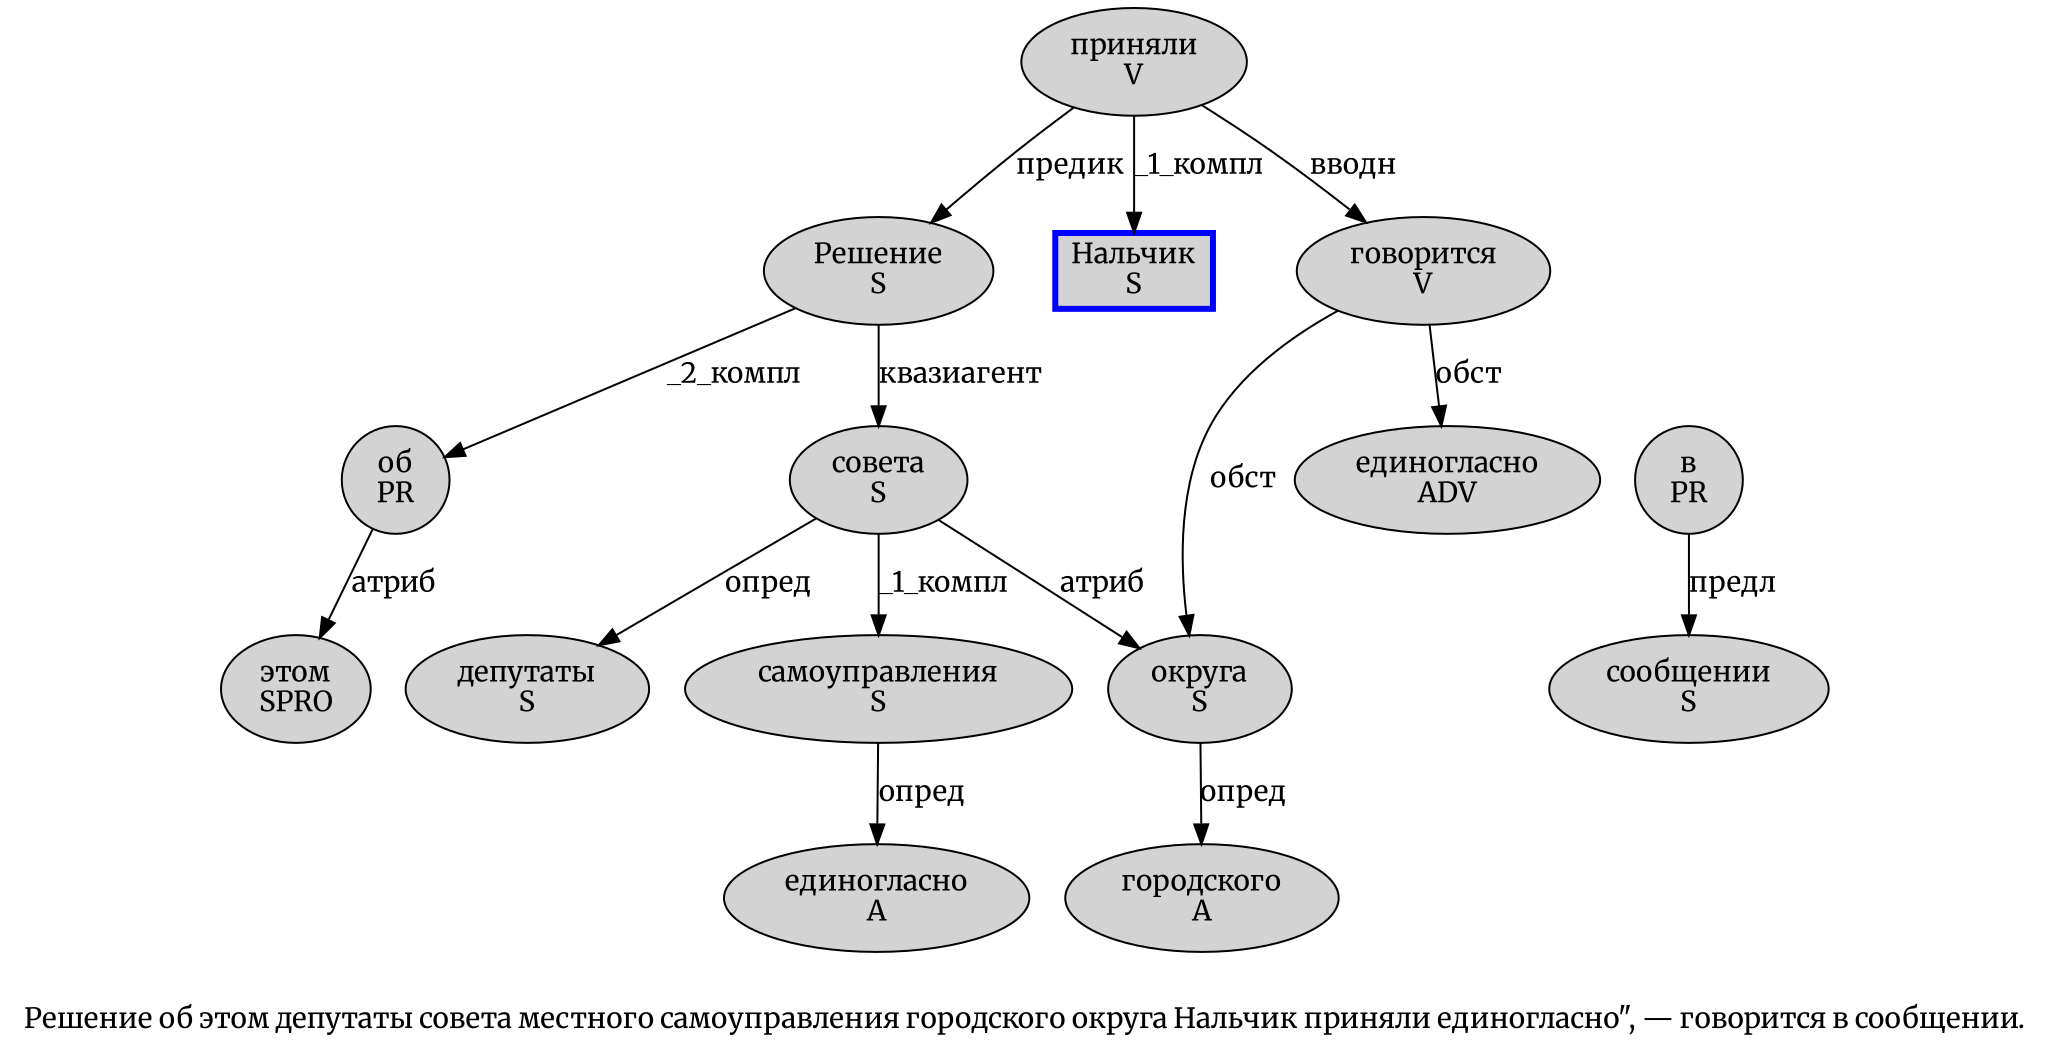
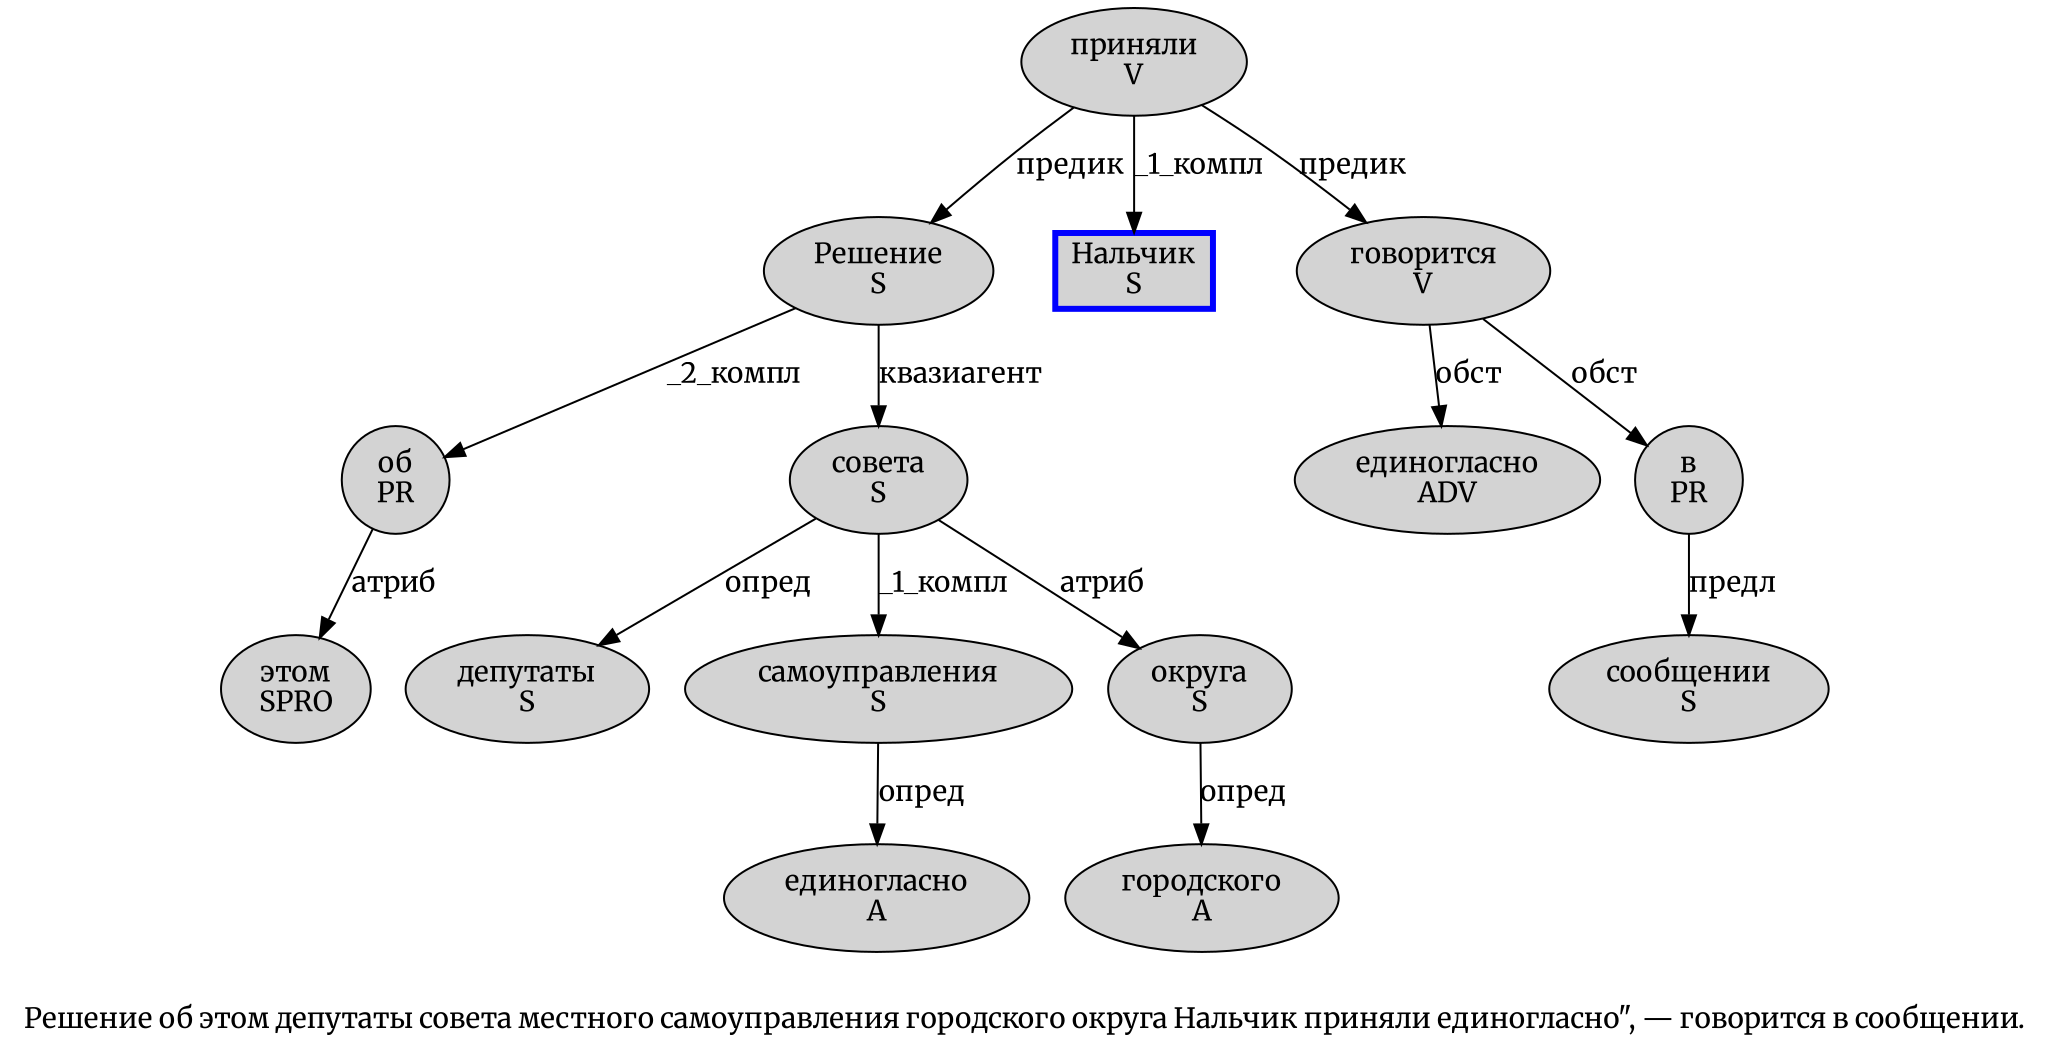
(1354, 166) -> (1354, 166)
(1206, 435) -> (1557, 376)
